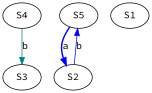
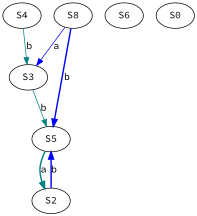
none -> (73, 16)
(130, 16) -> (124, 16)
none -> (175, 16)
(62, 42) -> (40, 166)
(76, 50) -> (51, 174)
none -> (38, 105)
